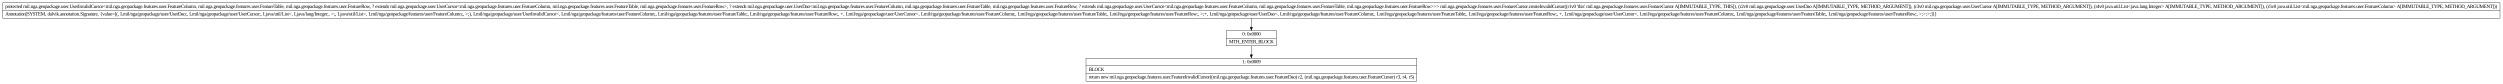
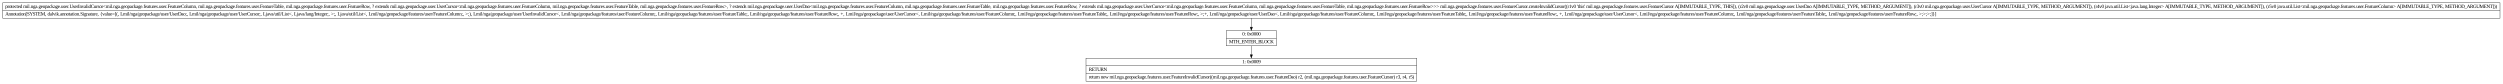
(1096, 70) -> (1098, 70)
